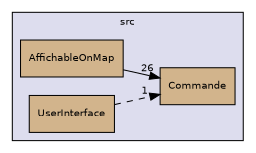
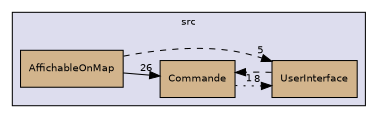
none -> (193, 48)
none -> (248, 86)
